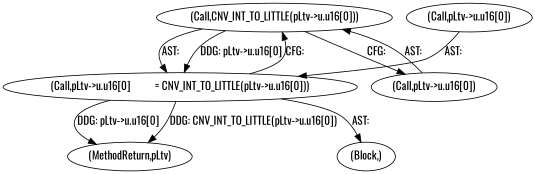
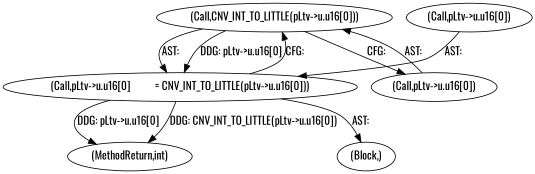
(130, 157) -> (130, 157)
